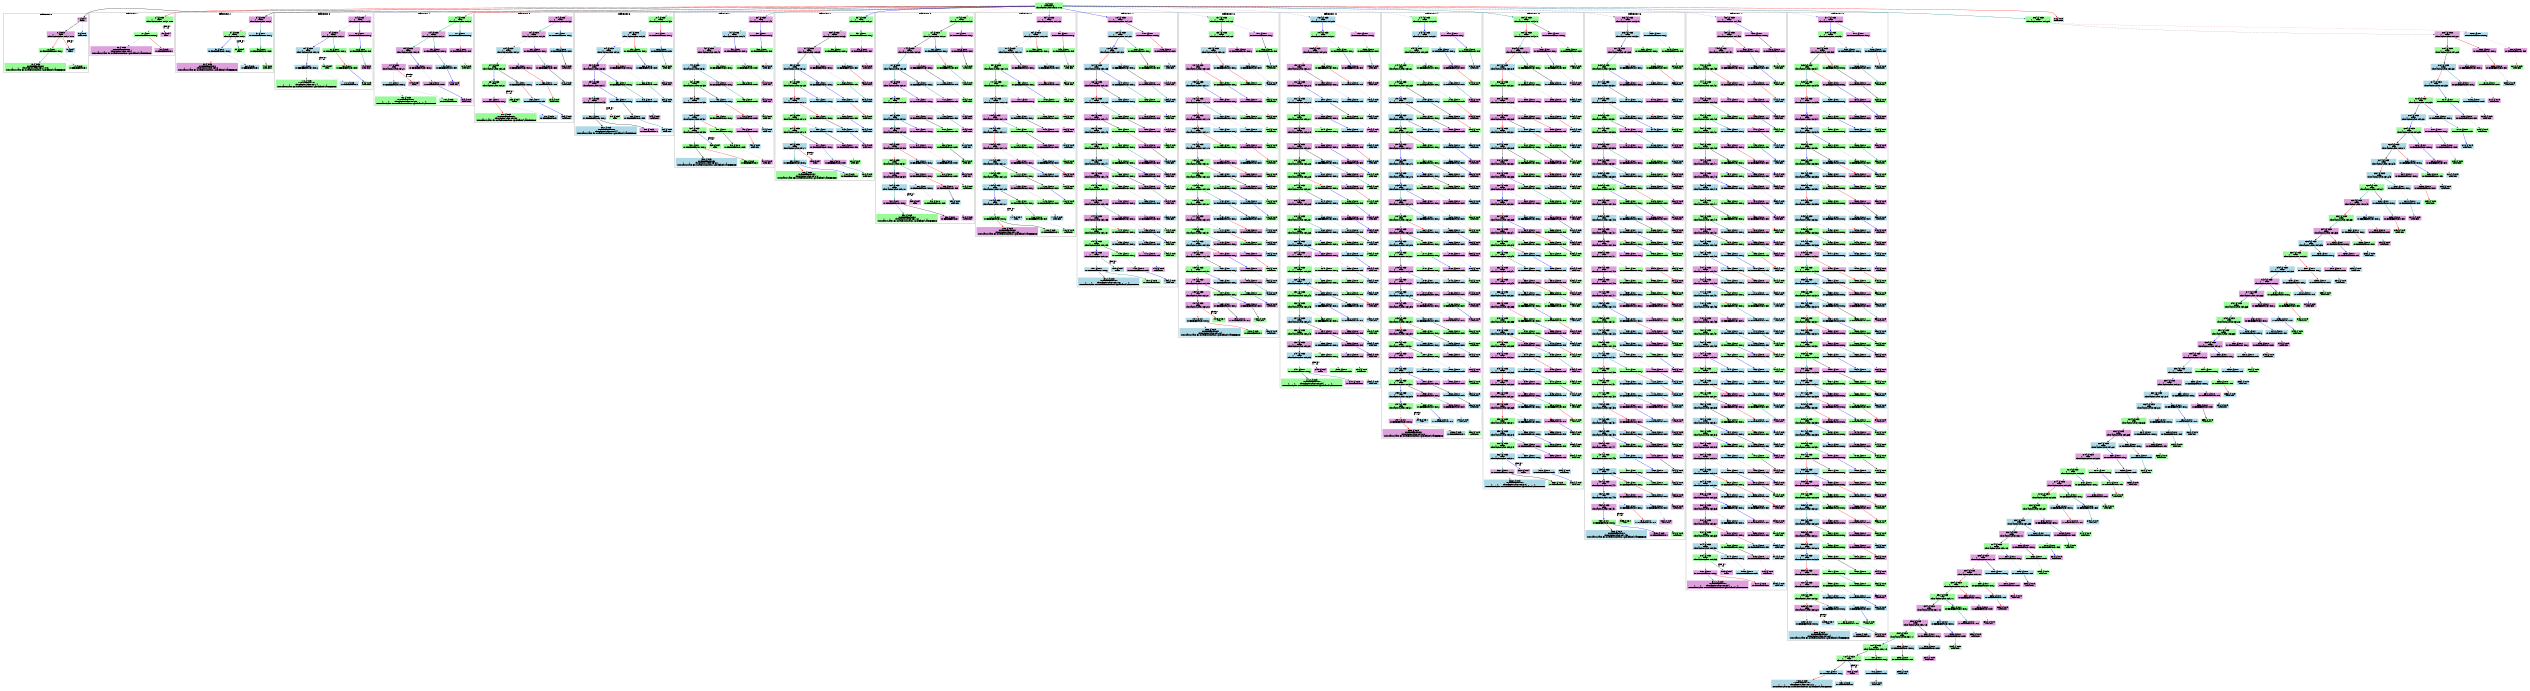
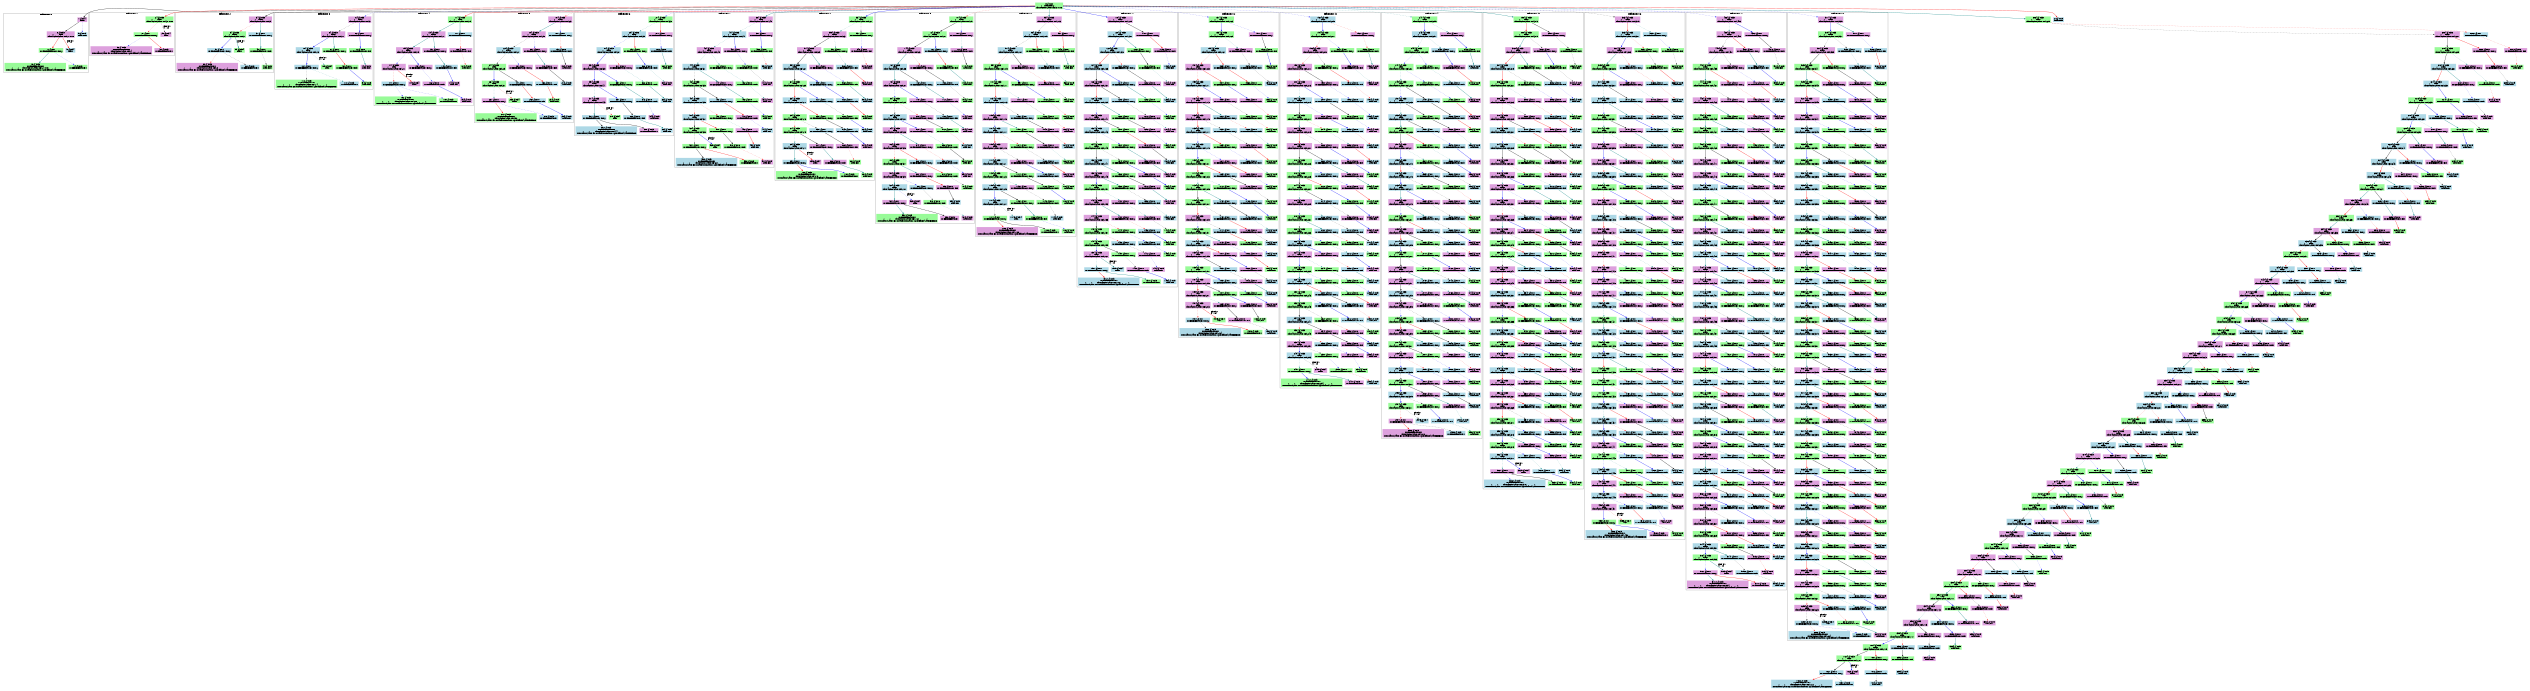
(2338, 243) -> (2338, 243)
